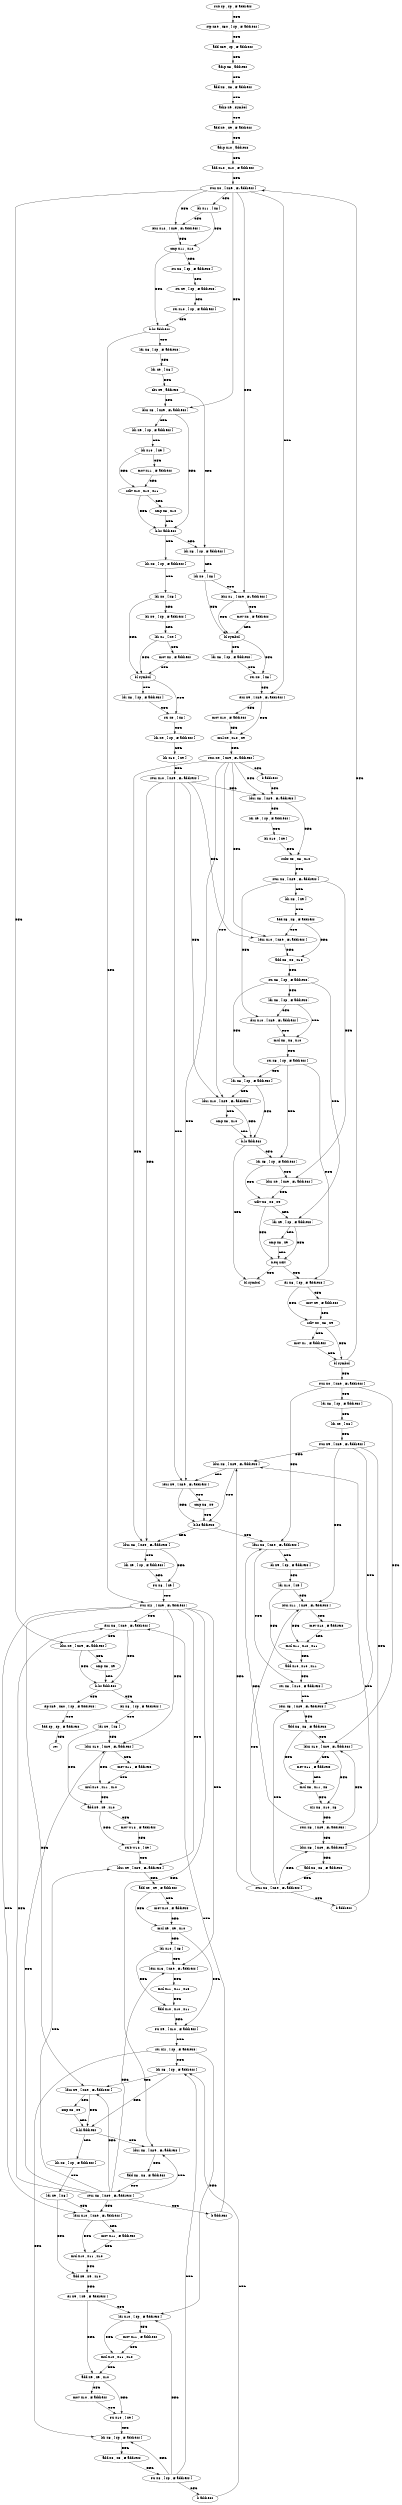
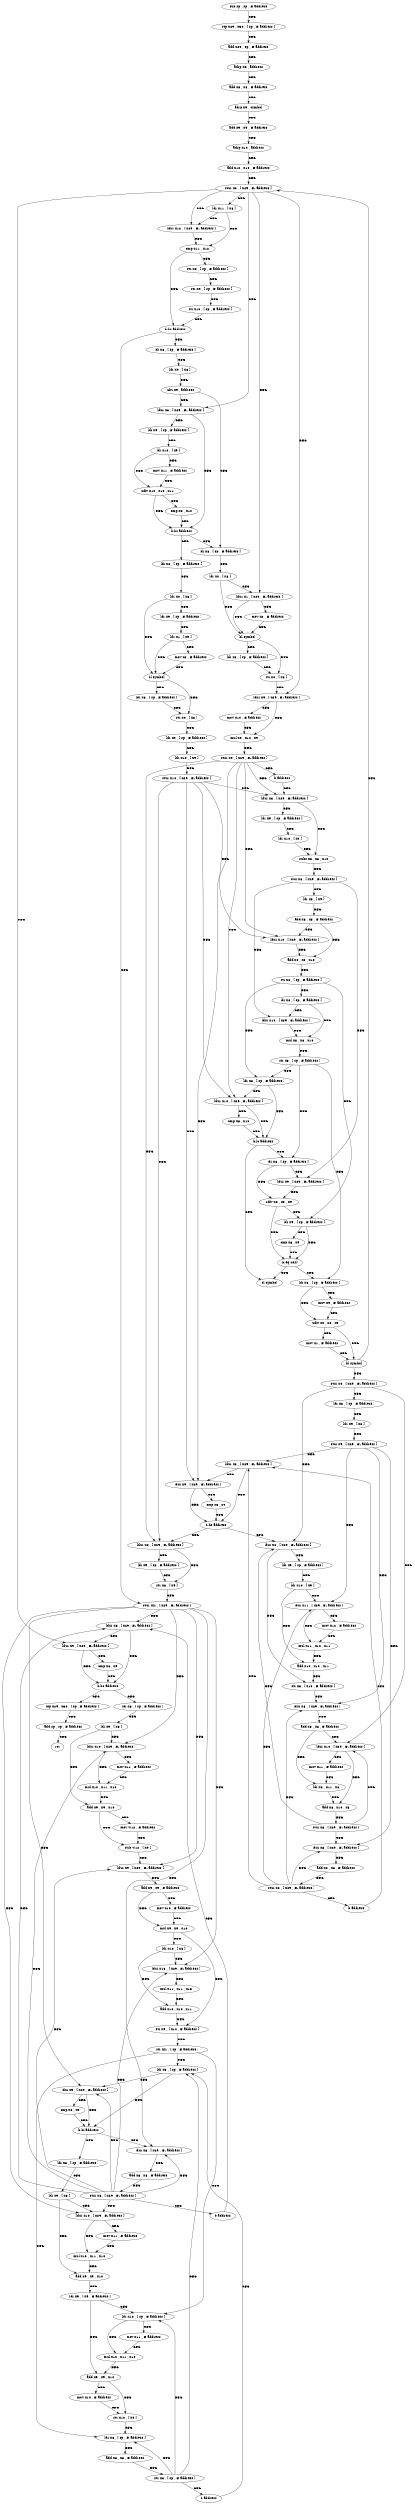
(314, 1787) -> (326, 1787)
(323, 1808) -> (336, 1808)
